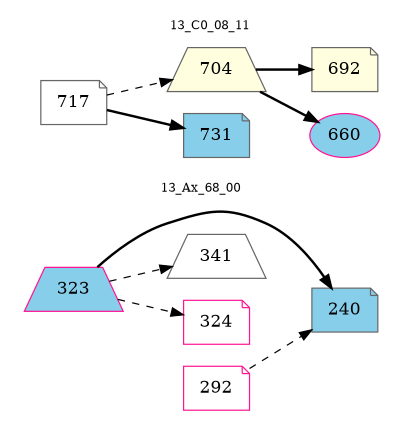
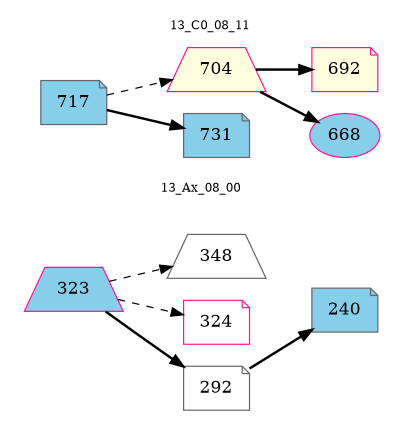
(217, 70) -> (217, 70)
(345, 70) -> (345, 70)
(74, 103) -> (74, 103)
(345, 136) -> (345, 136)
(201, 189) -> (201, 189)
(216, 212) -> (139, 336)
(217, 256) -> (217, 256)
(275, 352) -> (275, 352)
(217, 388) -> (217, 388)
